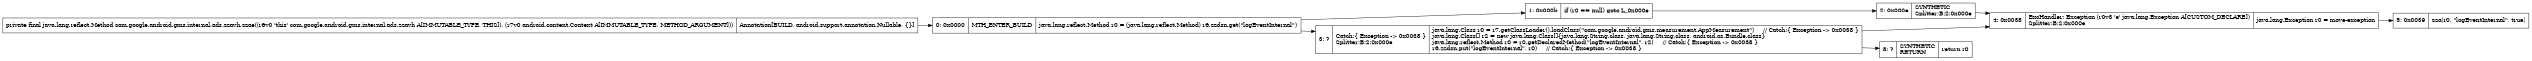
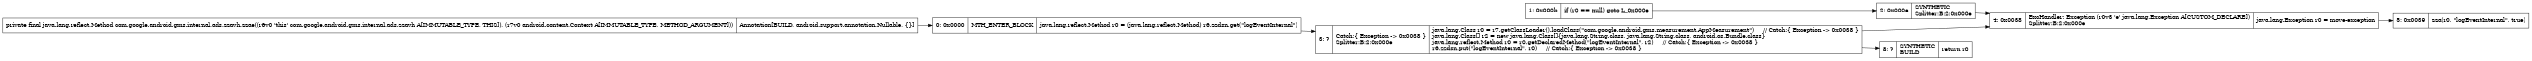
(1411, 16) -> none
(1002, 25) -> (1002, 25)
(1913, 53) -> (1910, 53)
